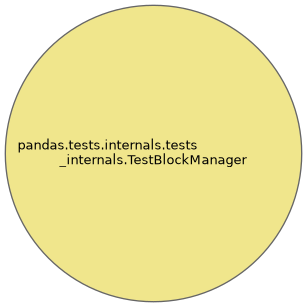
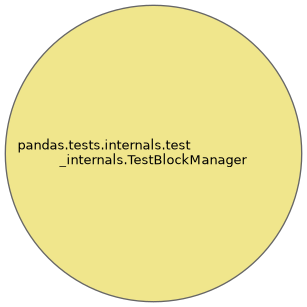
(154, 154) -> (154, 154)
